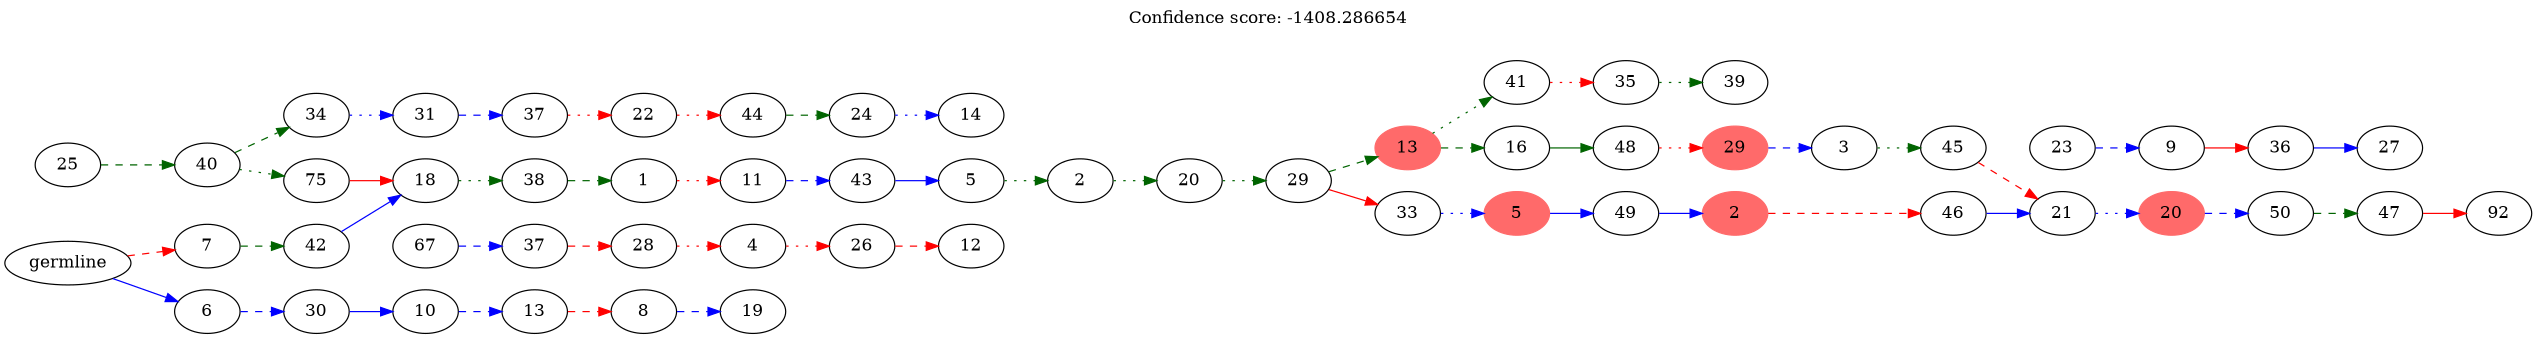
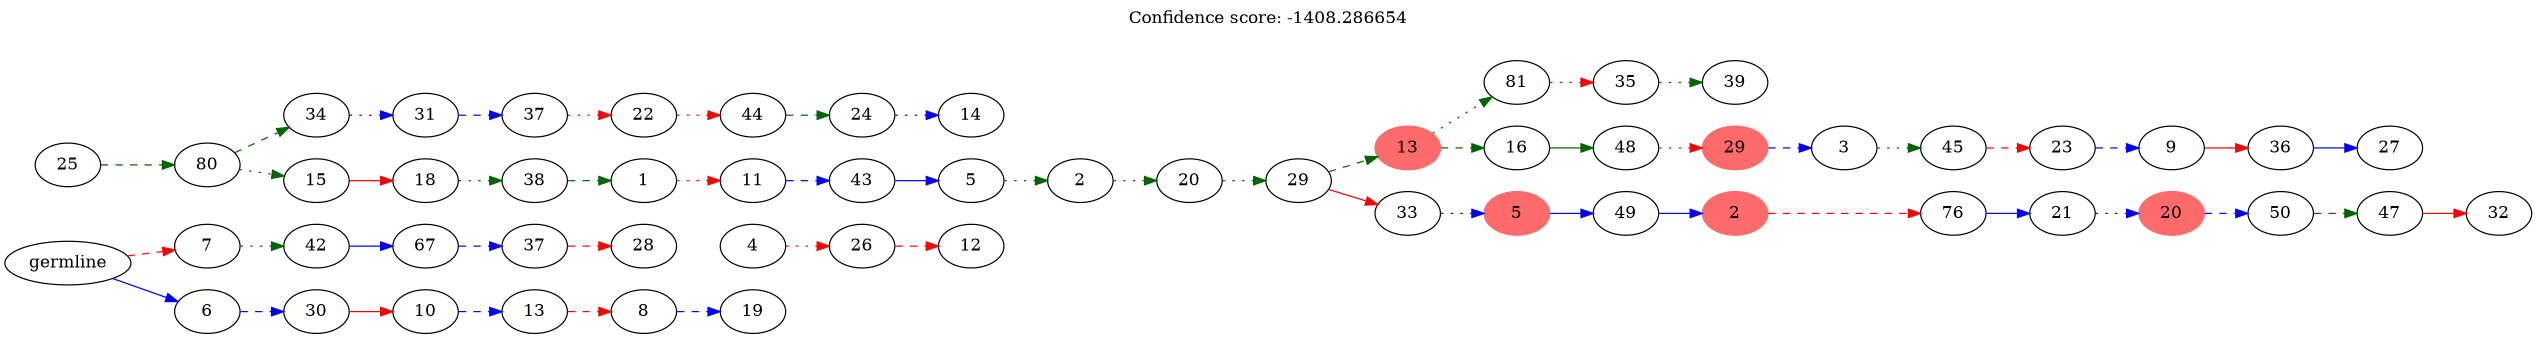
(1517, 82) -> (1517, 82)
(207, 165) -> (207, 165)
(2003, 177) -> (2002, 148)
(316, 181) -> (316, 181)
(1953, 213) -> (1953, 213)
(2499, 213) -> (2499, 213)
(366, 217) -> (365, 246)
(256, 246) -> (256, 246)
(692, 246) -> none
(365, 312) -> (365, 312)
